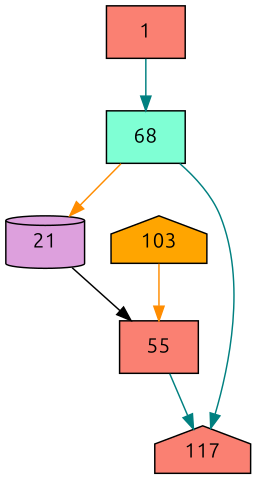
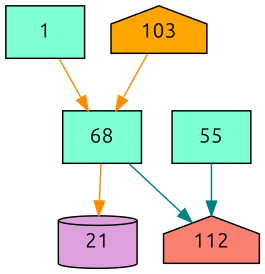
(146, 32) -> (45, 32)
(146, 77) -> (70, 78)
(159, 285) -> (135, 76)
(96, 289) -> none
(159, 347) -> (211, 137)
(203, 452) -> (211, 242)
